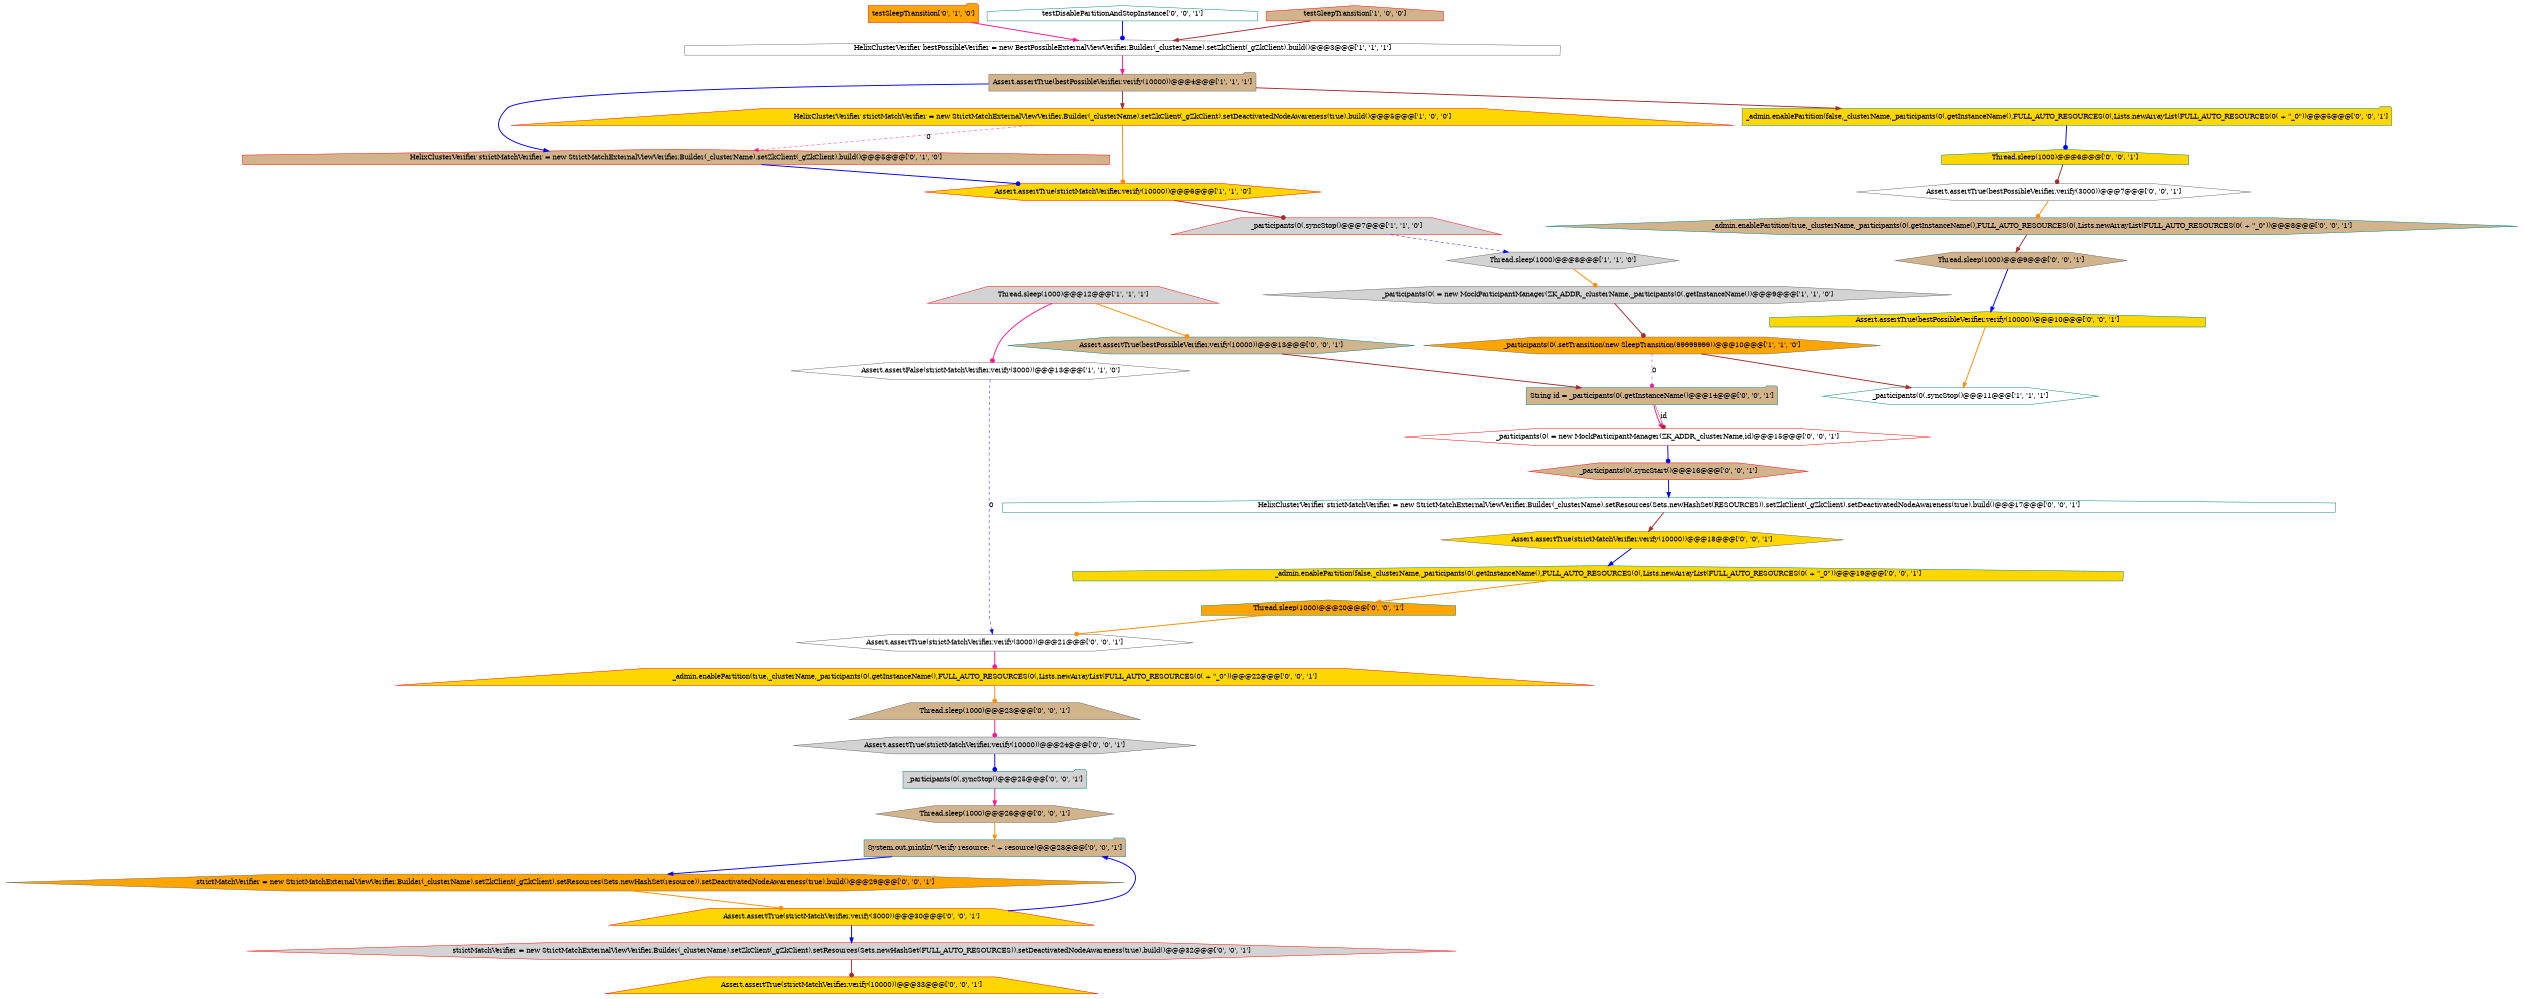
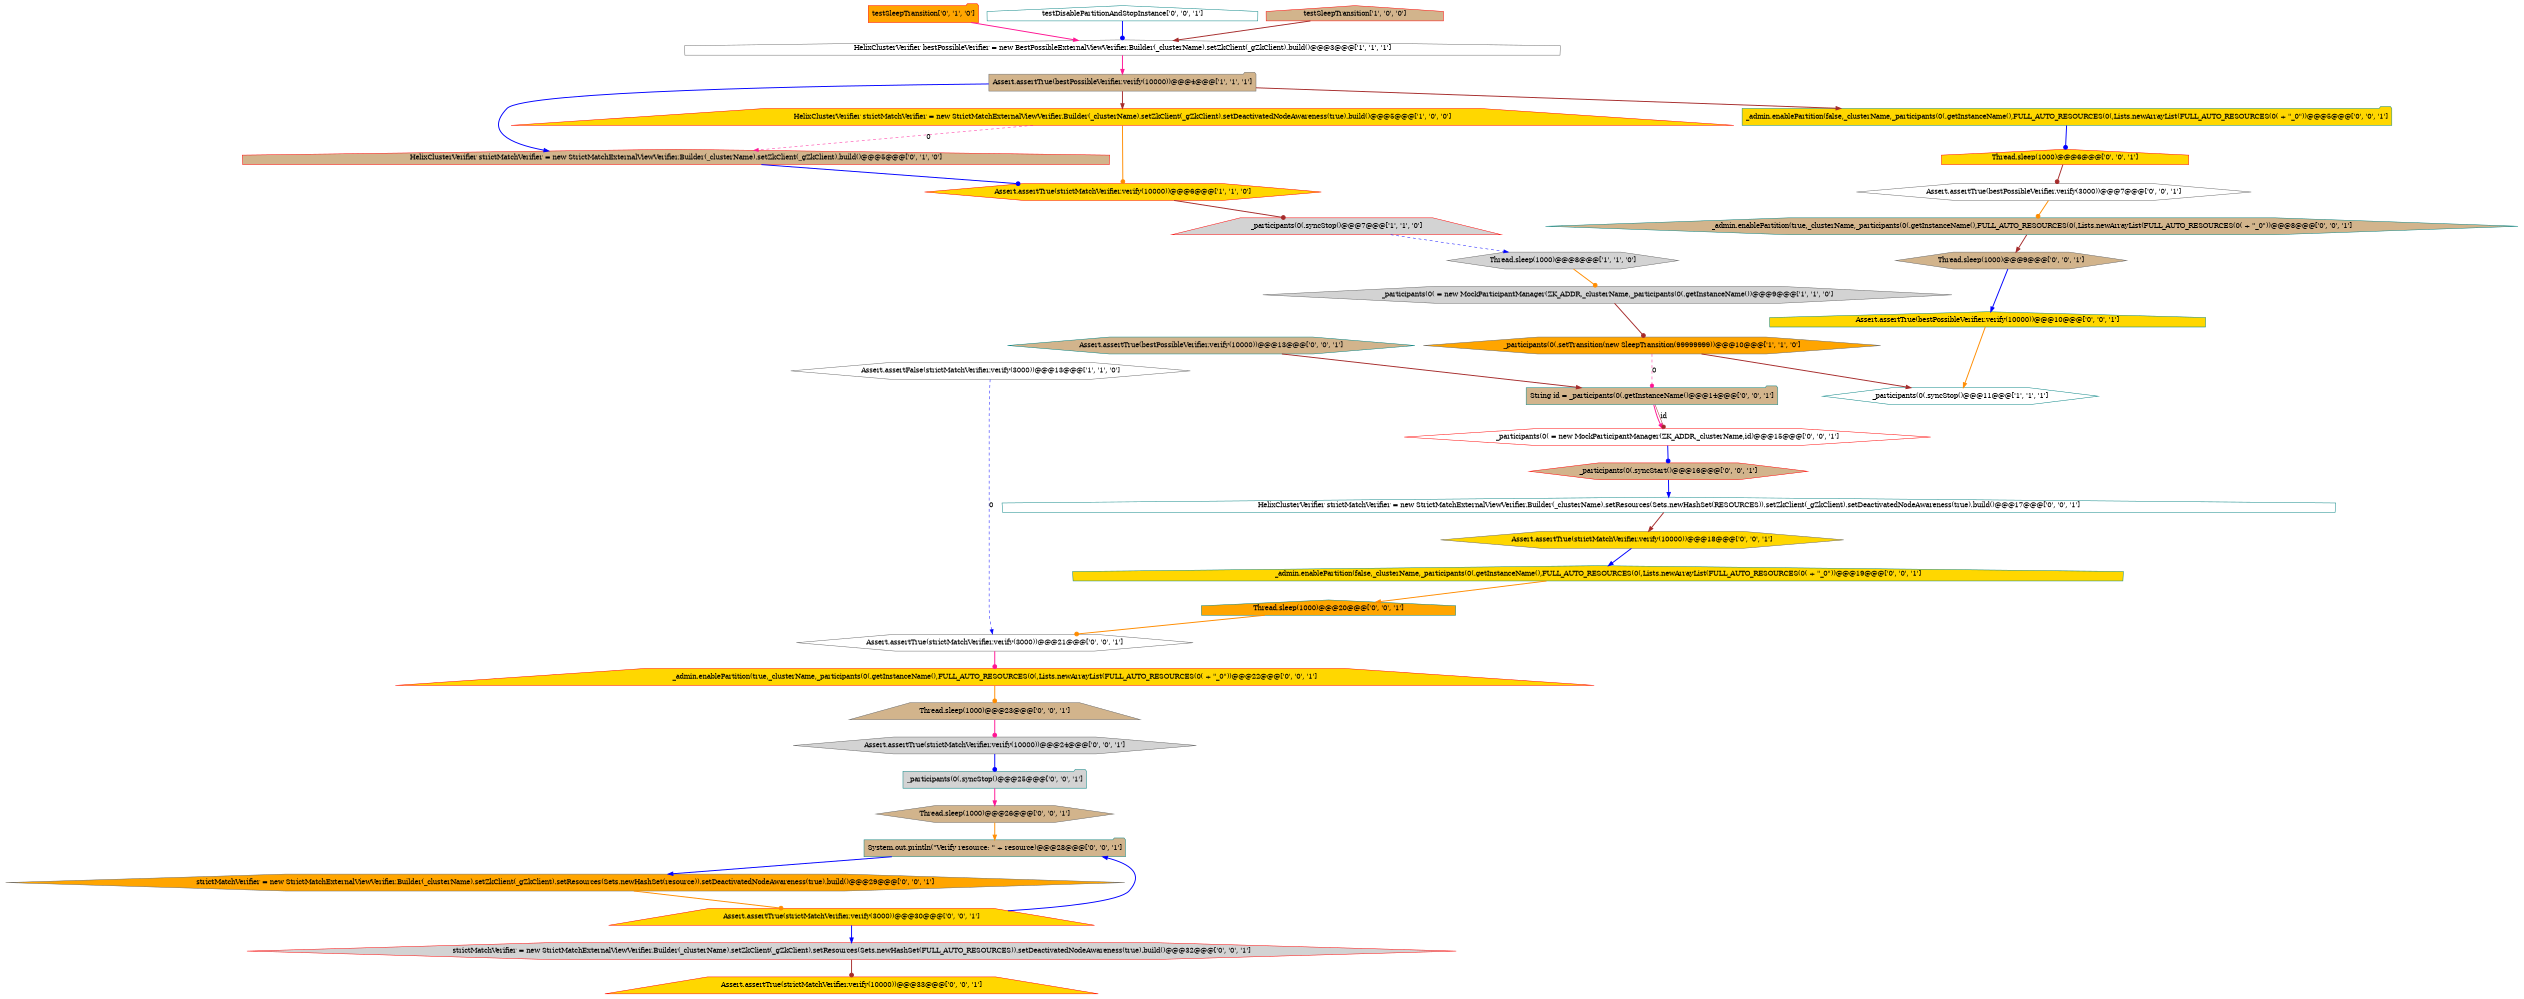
(2065, 158) -> (2065, 158)
(1073, 295) -> none
